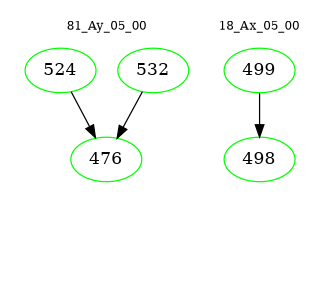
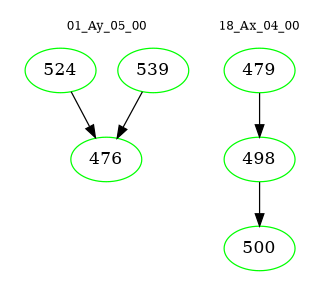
(107, 27) -> (107, 27)
(260, 27) -> (260, 27)
(153, 70) -> (153, 70)
(260, 70) -> (260, 70)
none -> (260, 248)
